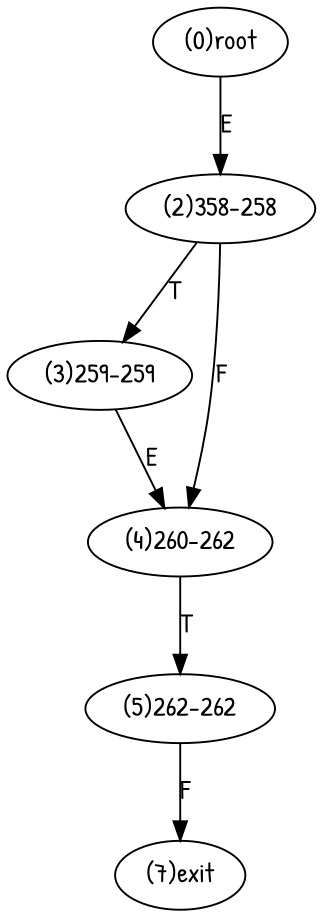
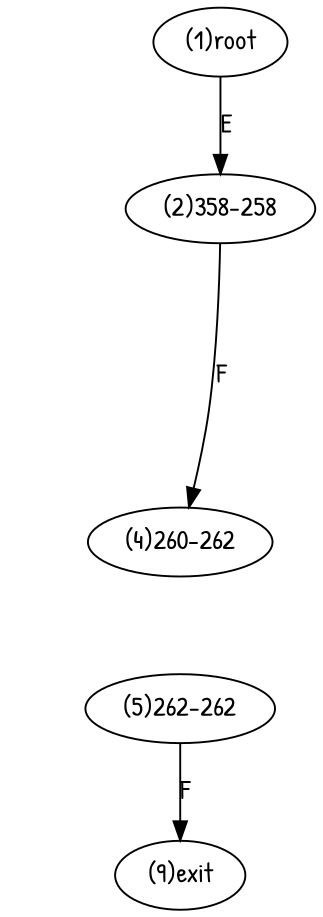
(220, 42) -> (220, 42)
(100, 375) -> none
(180, 616) -> none
(180, 875) -> (180, 875)
